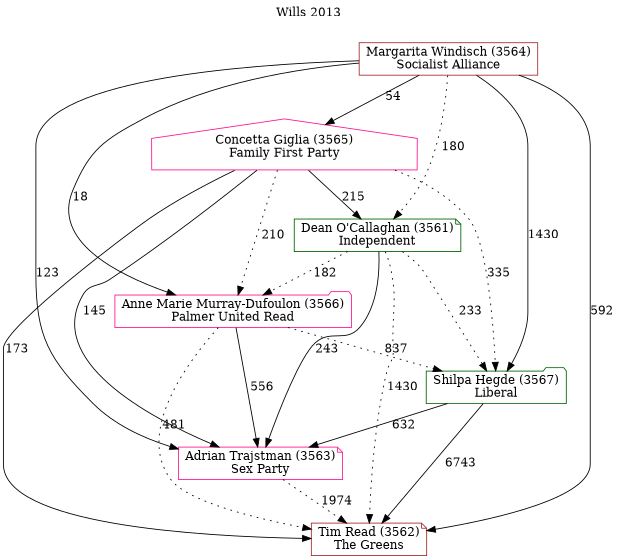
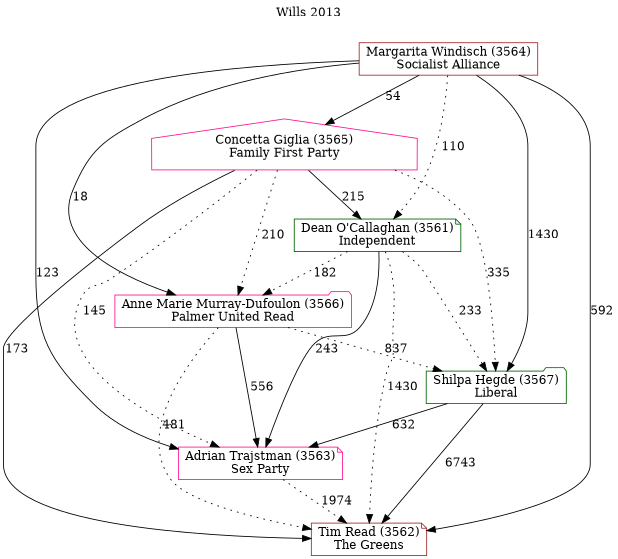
(454, 147) -> (454, 147)
(82, 297) -> (82, 297)
